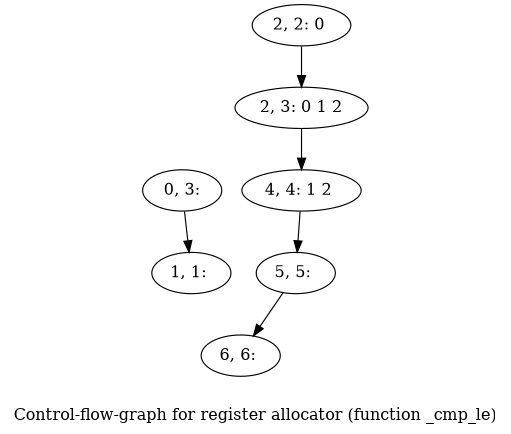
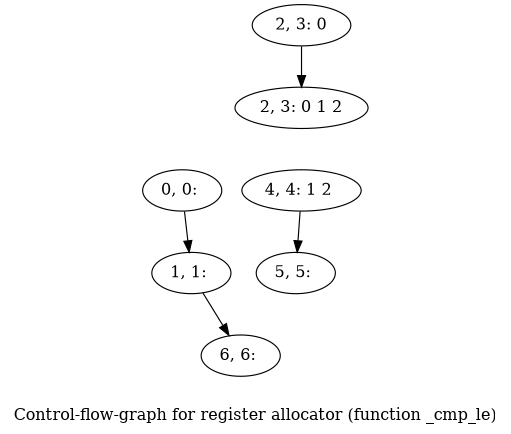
(302, 25) -> (302, 25)
(302, 144) -> none
(182, 190) -> (182, 190)
(272, 310) -> (213, 309)
